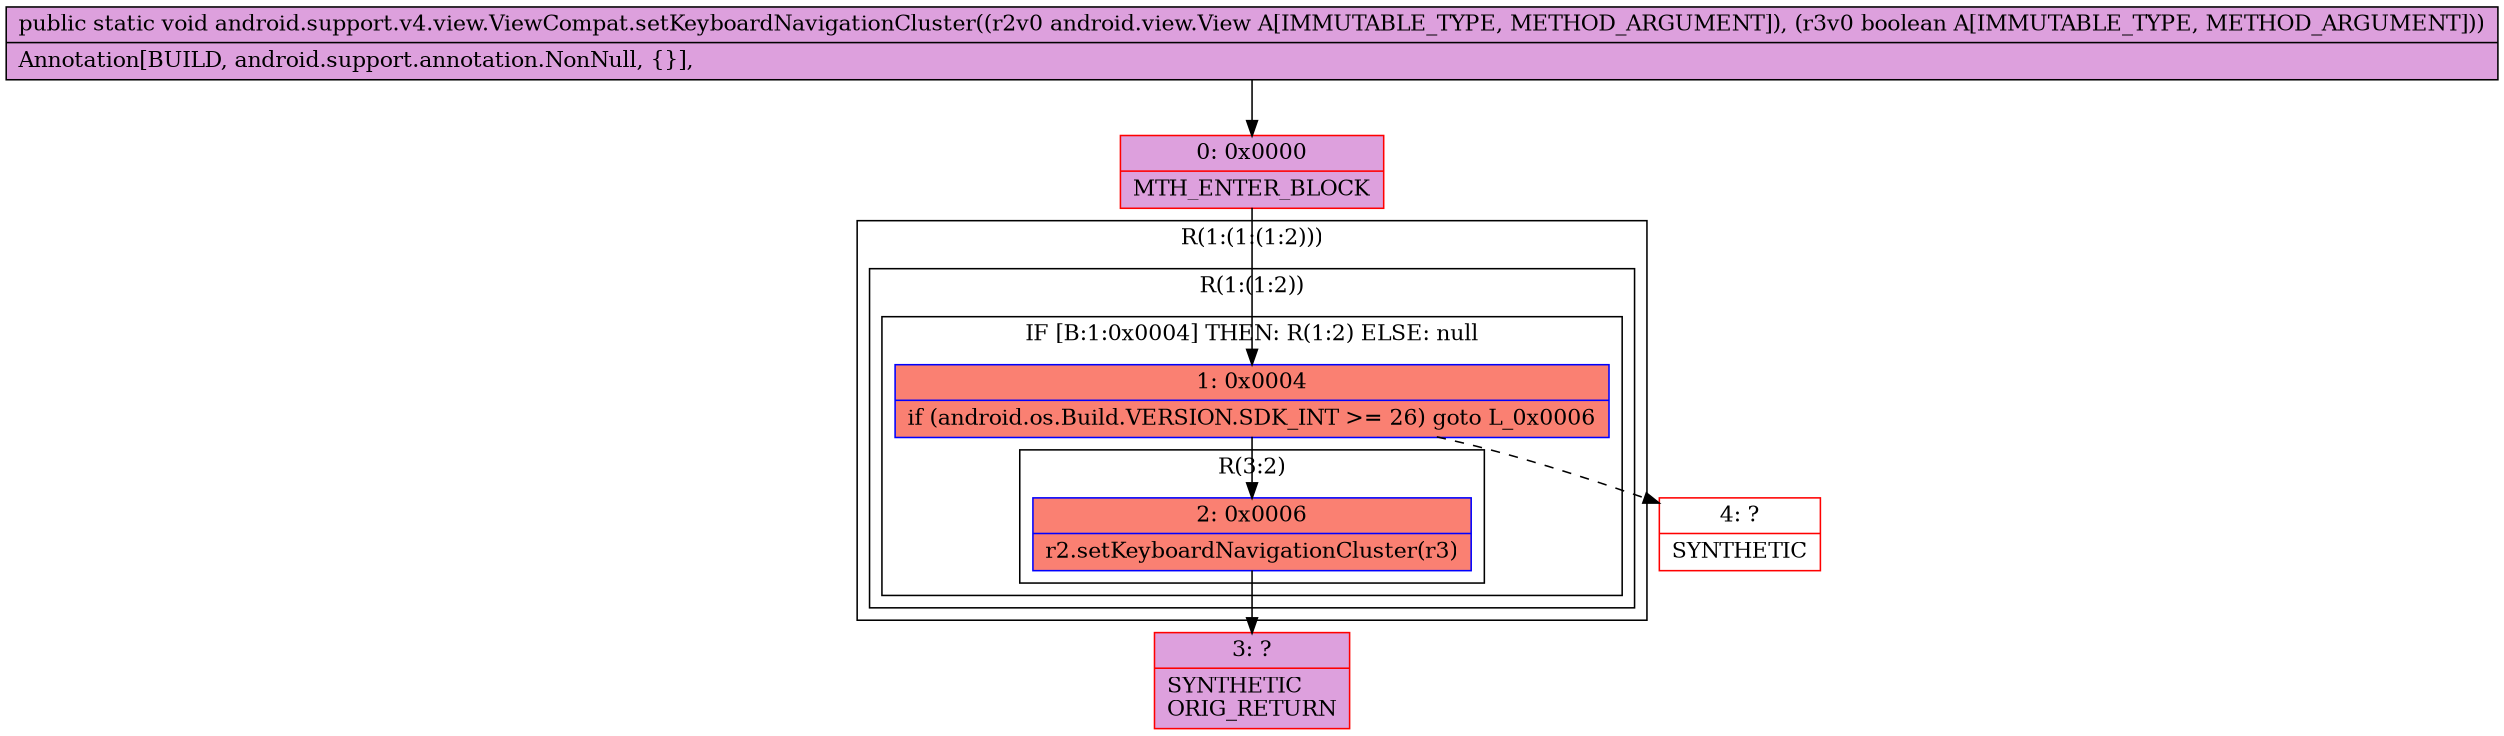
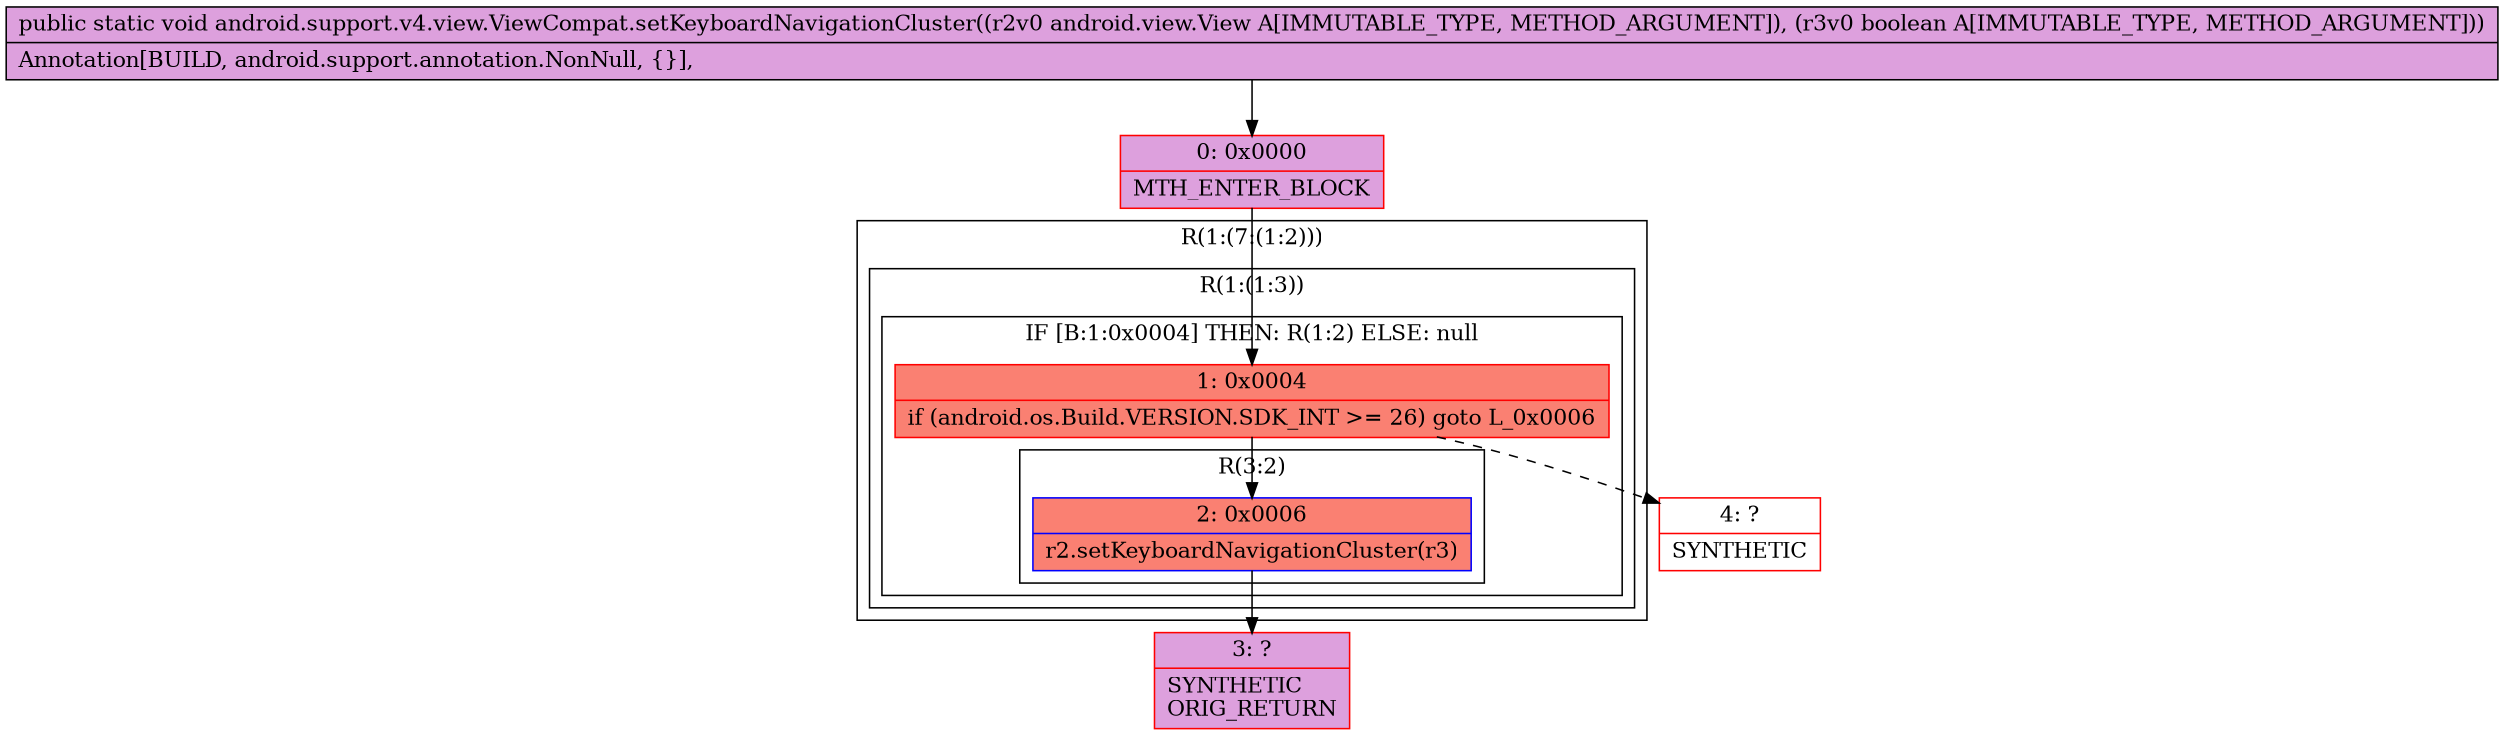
(1252, 238) -> (1252, 238)
(1252, 286) -> (1252, 286)
(1252, 401) -> (1252, 401)
